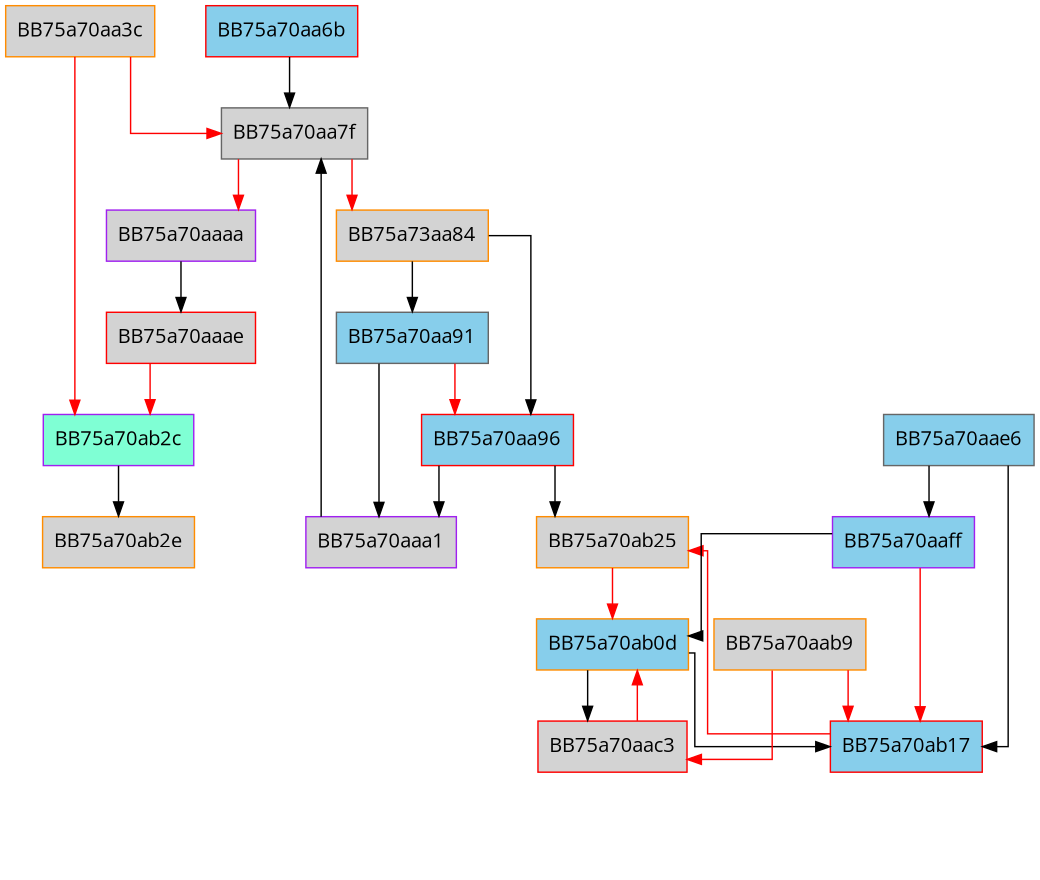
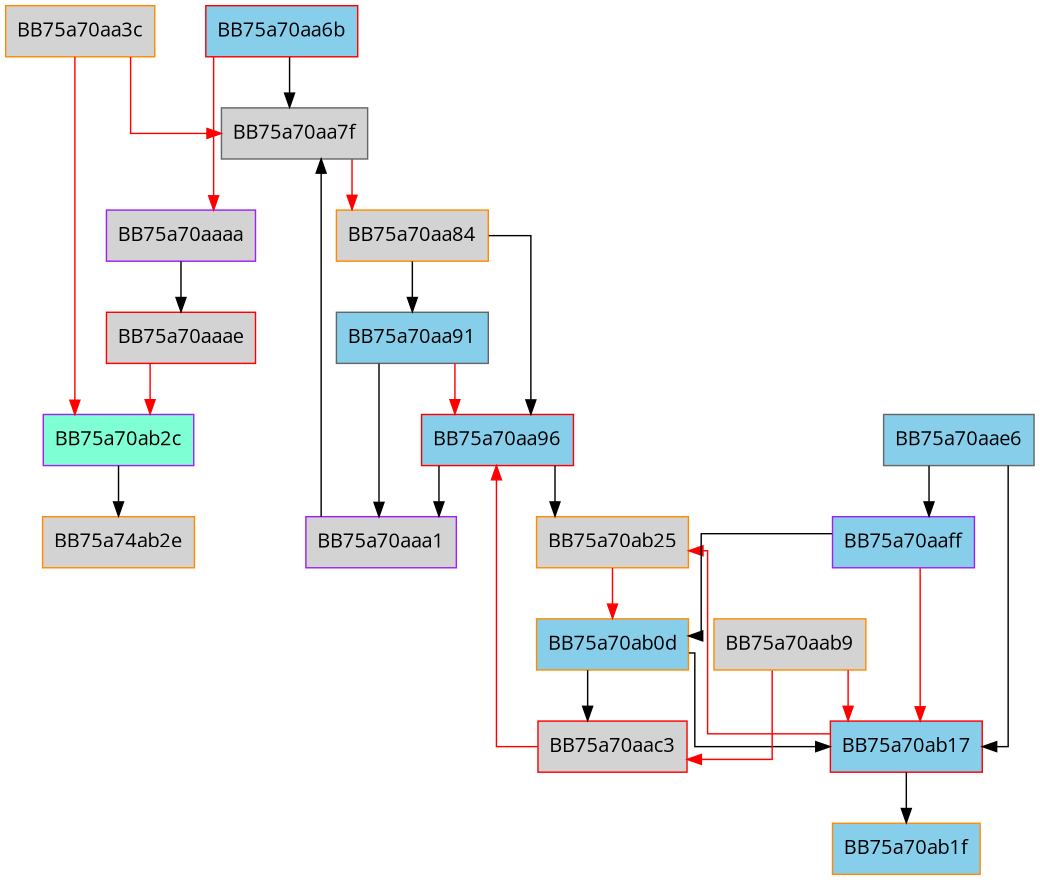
(238, 177) -> (214, 126)
(412, 236) -> (412, 236)
(119, 542) -> (119, 542)
(637, 703) -> (496, 634)
none -> (906, 849)
